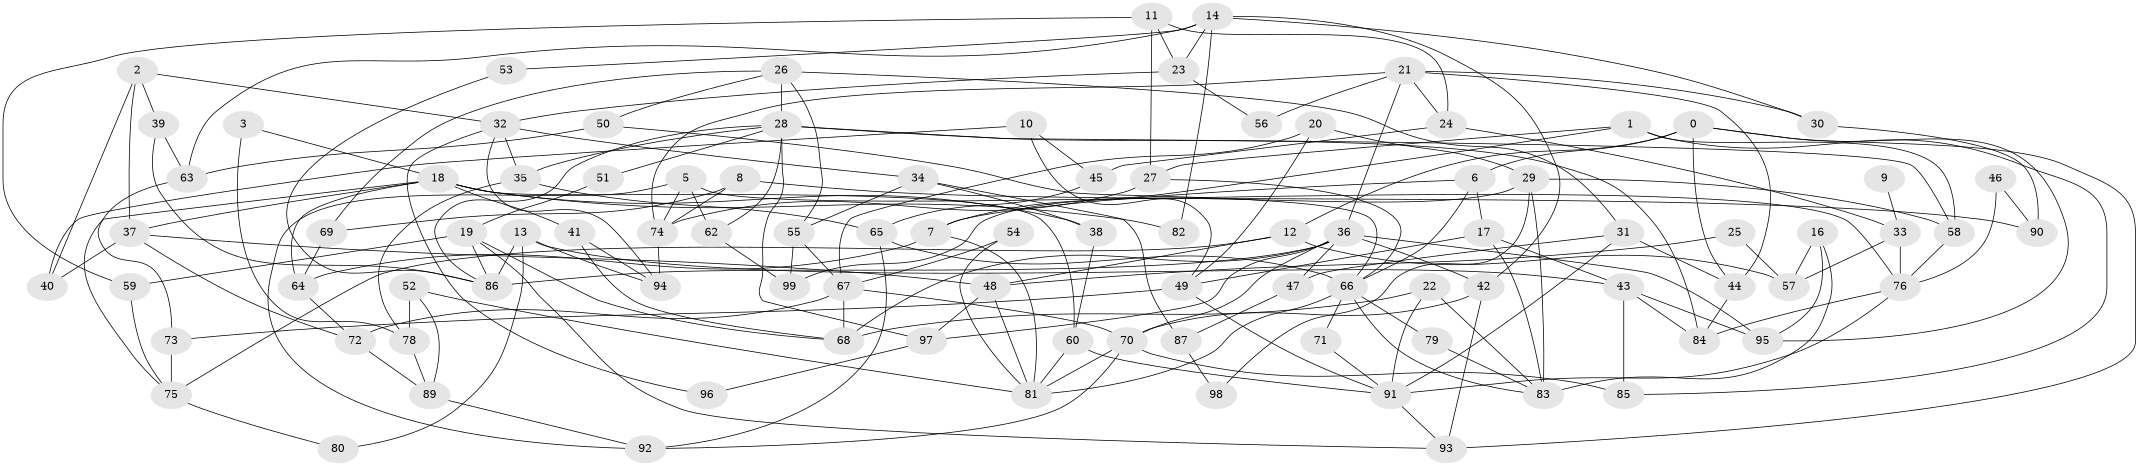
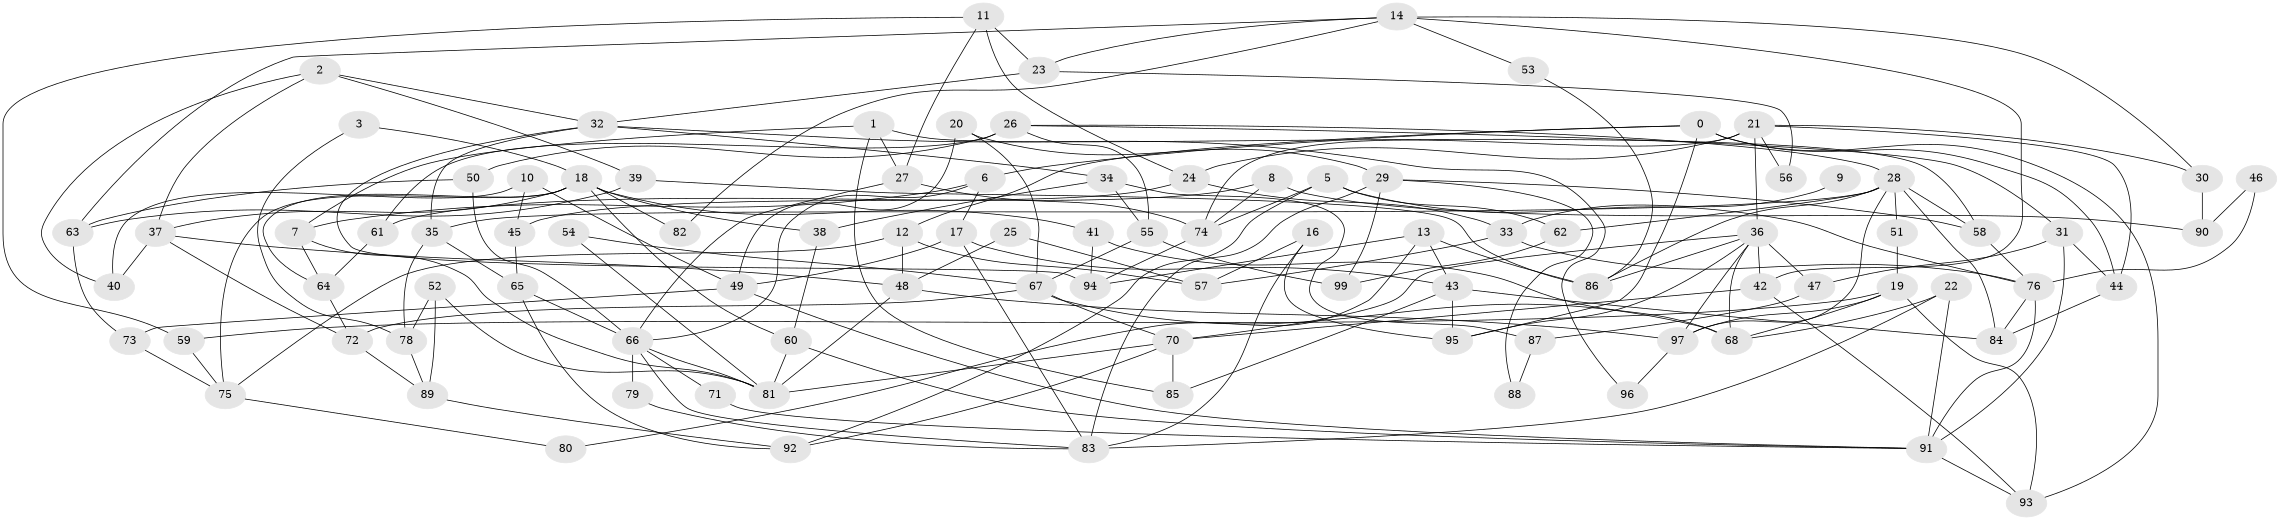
(327, 233) -> (378, 233)
(480, 262) -> (1787, 313)
(1216, 395) -> (1515, 395)
